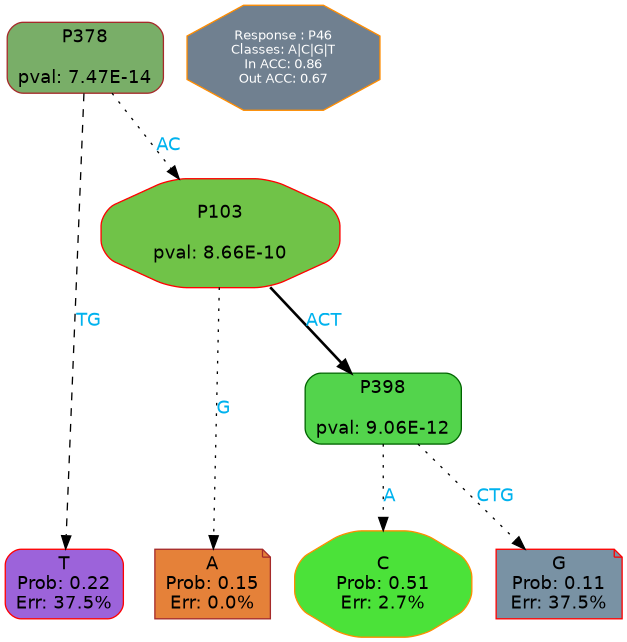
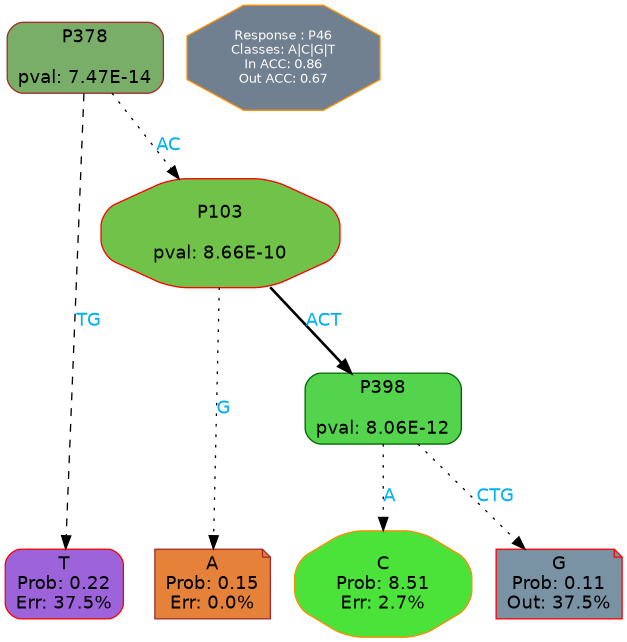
(383, 409) -> (383, 409)
(383, 584) -> (383, 584)
(559, 584) -> (559, 584)
